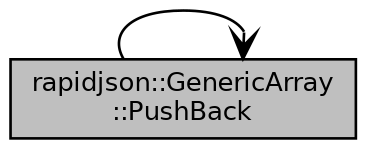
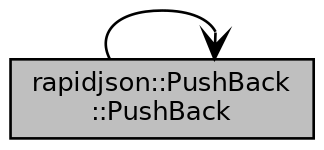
(183, 99) -> (162, 99)
